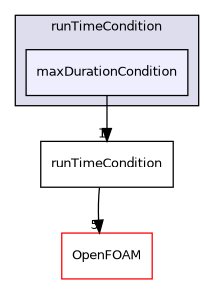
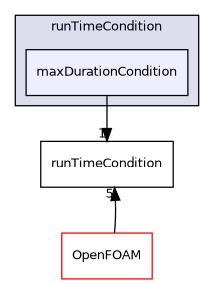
(98, 204) -> (115, 217)
